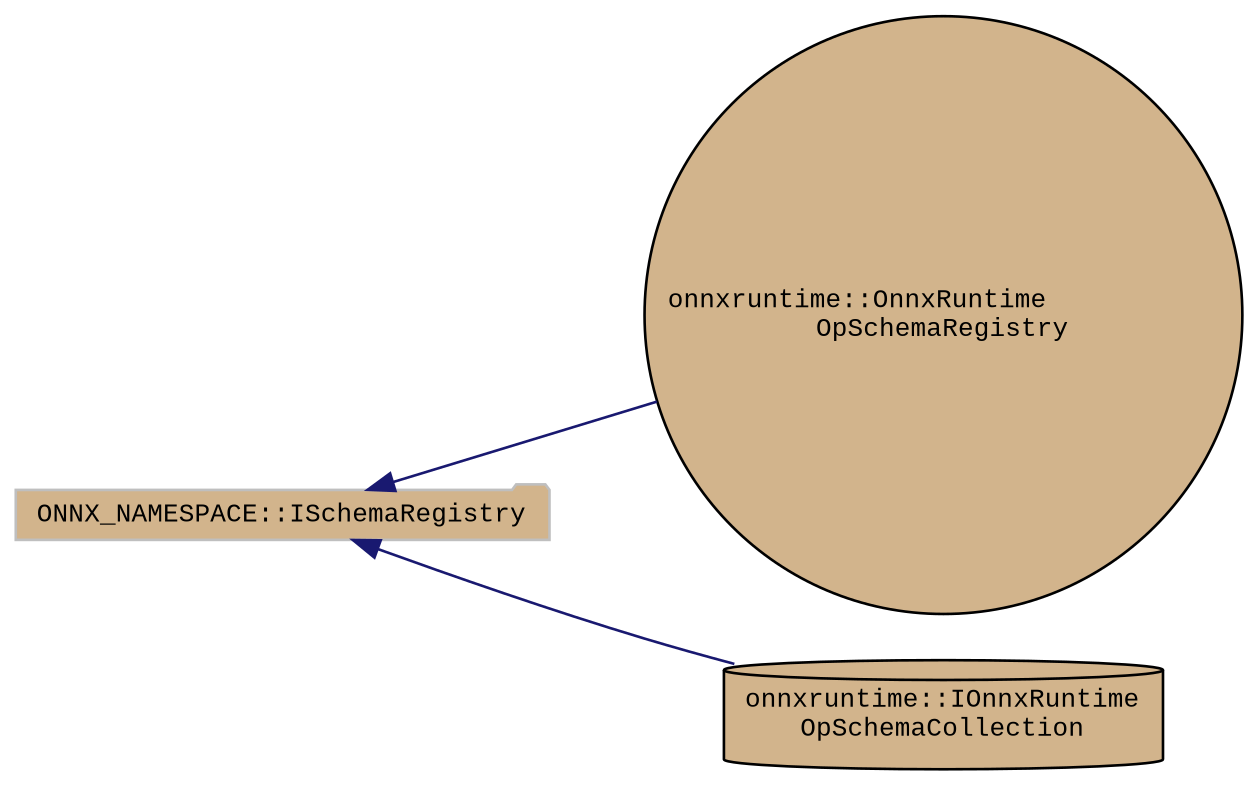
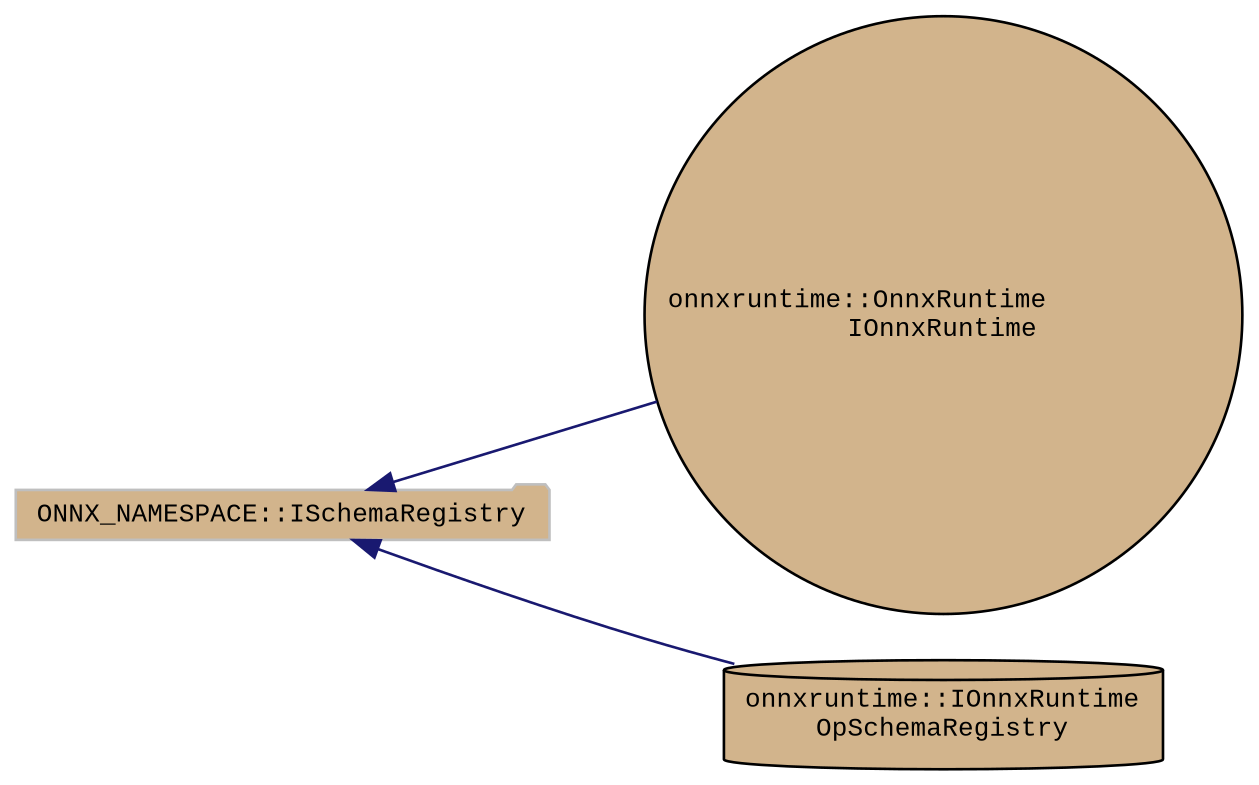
(943, 315) -> (943, 315)
(943, 715) -> (943, 715)
